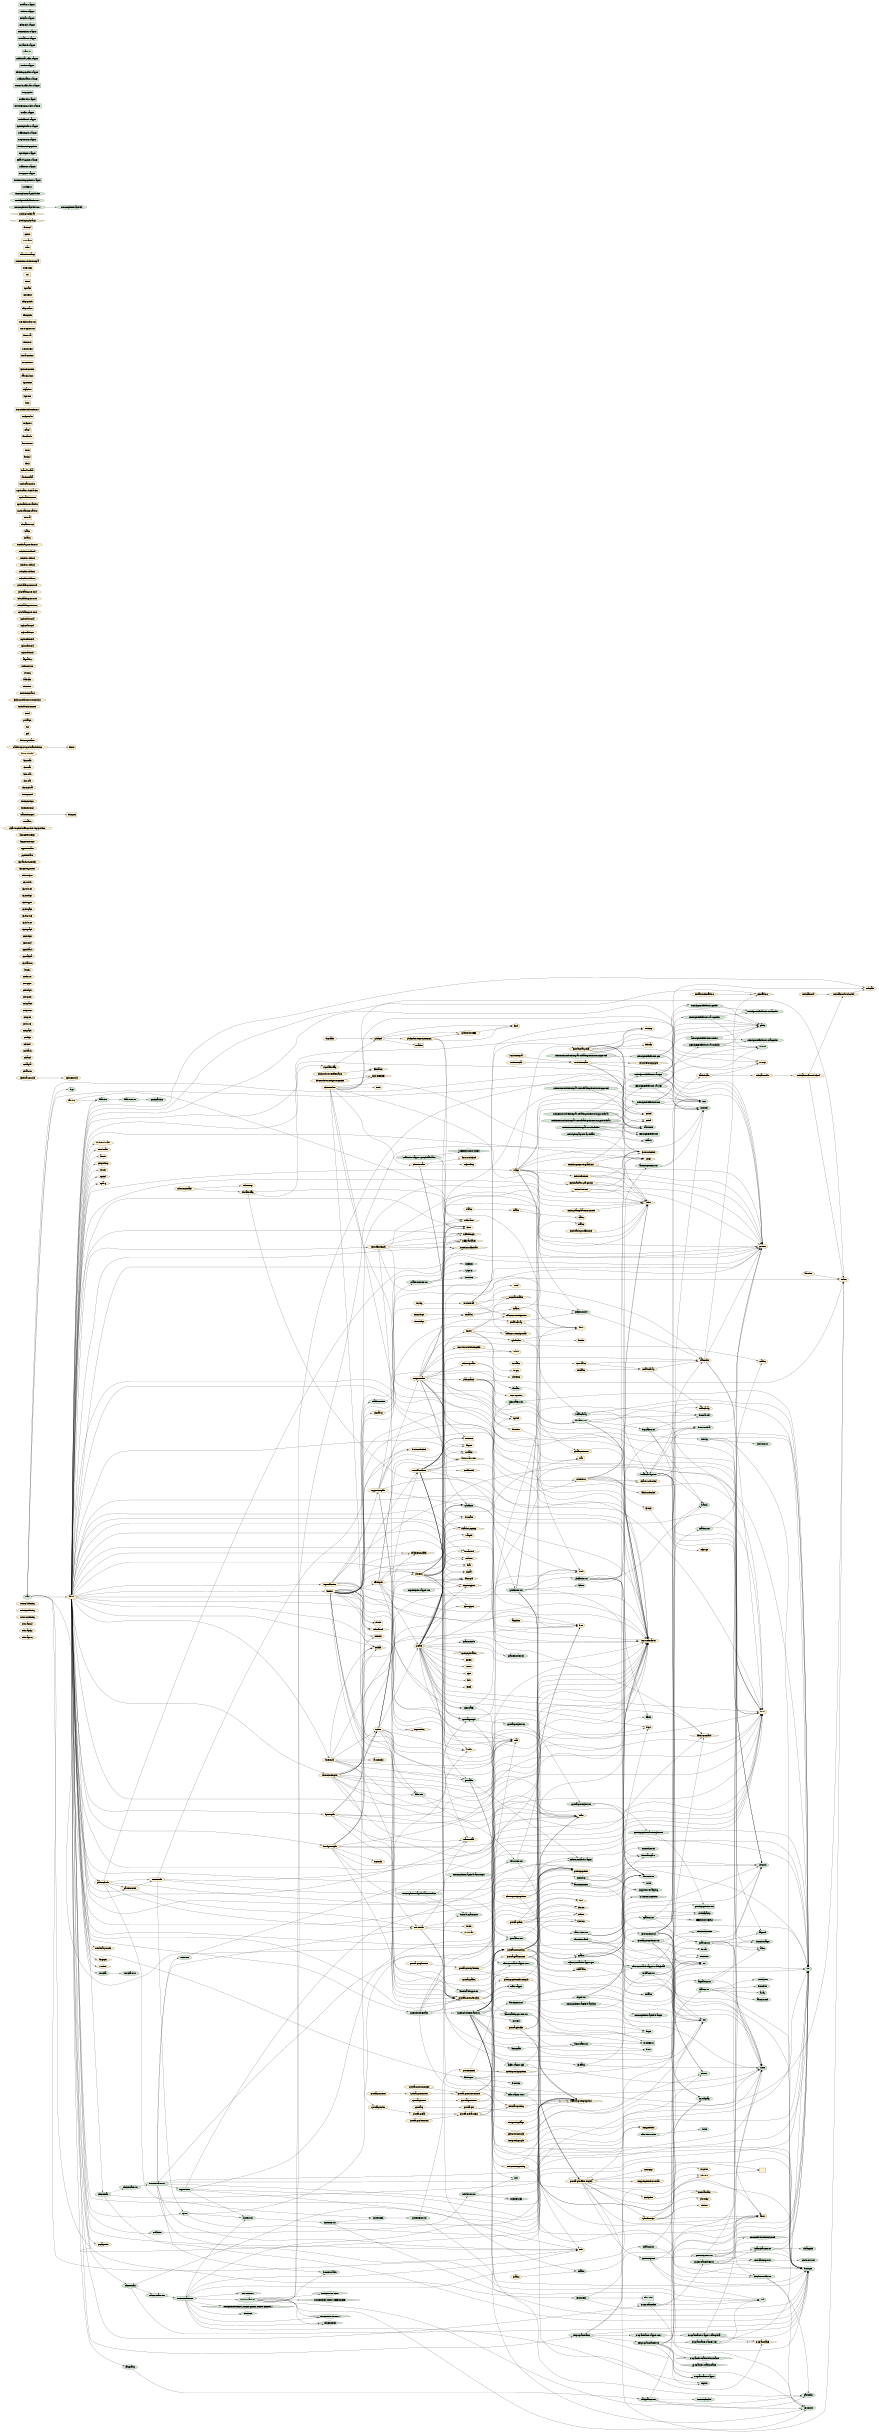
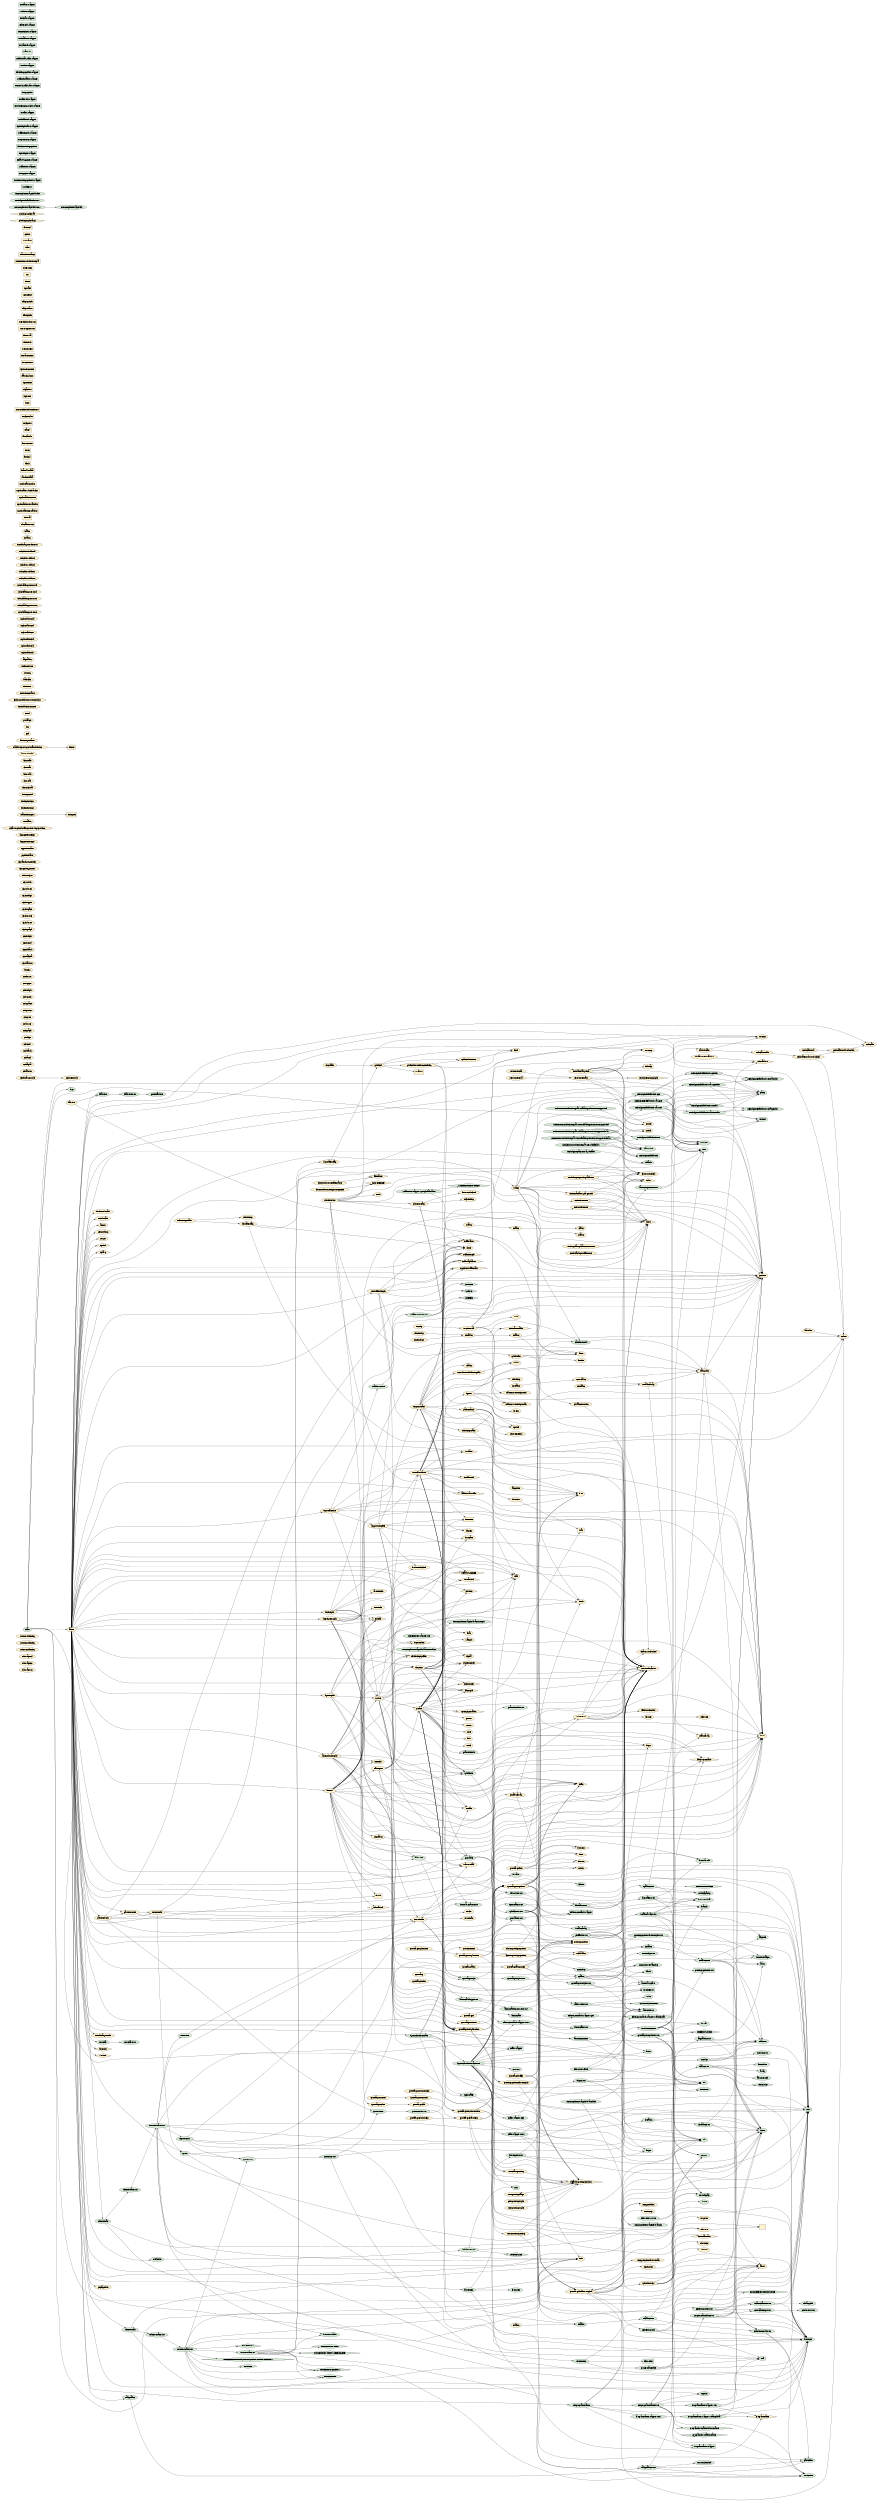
(704, 1529) -> none
